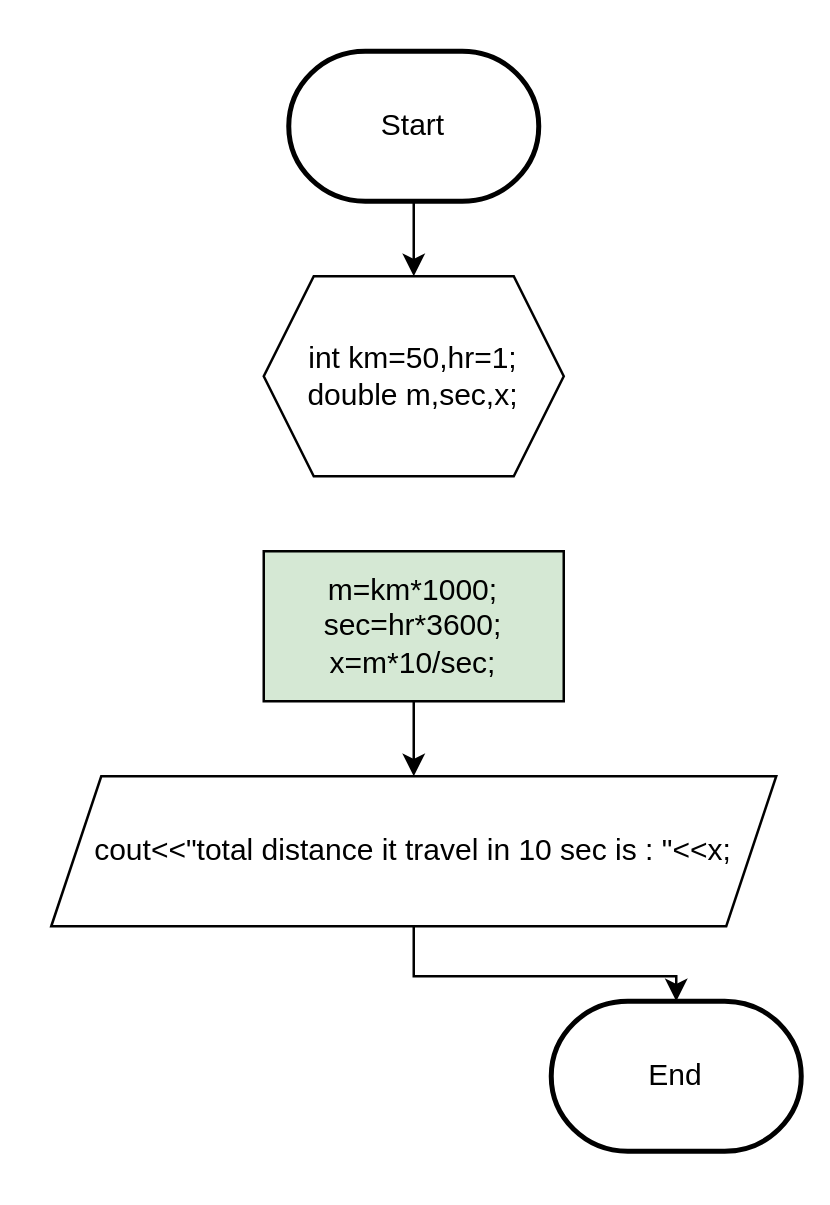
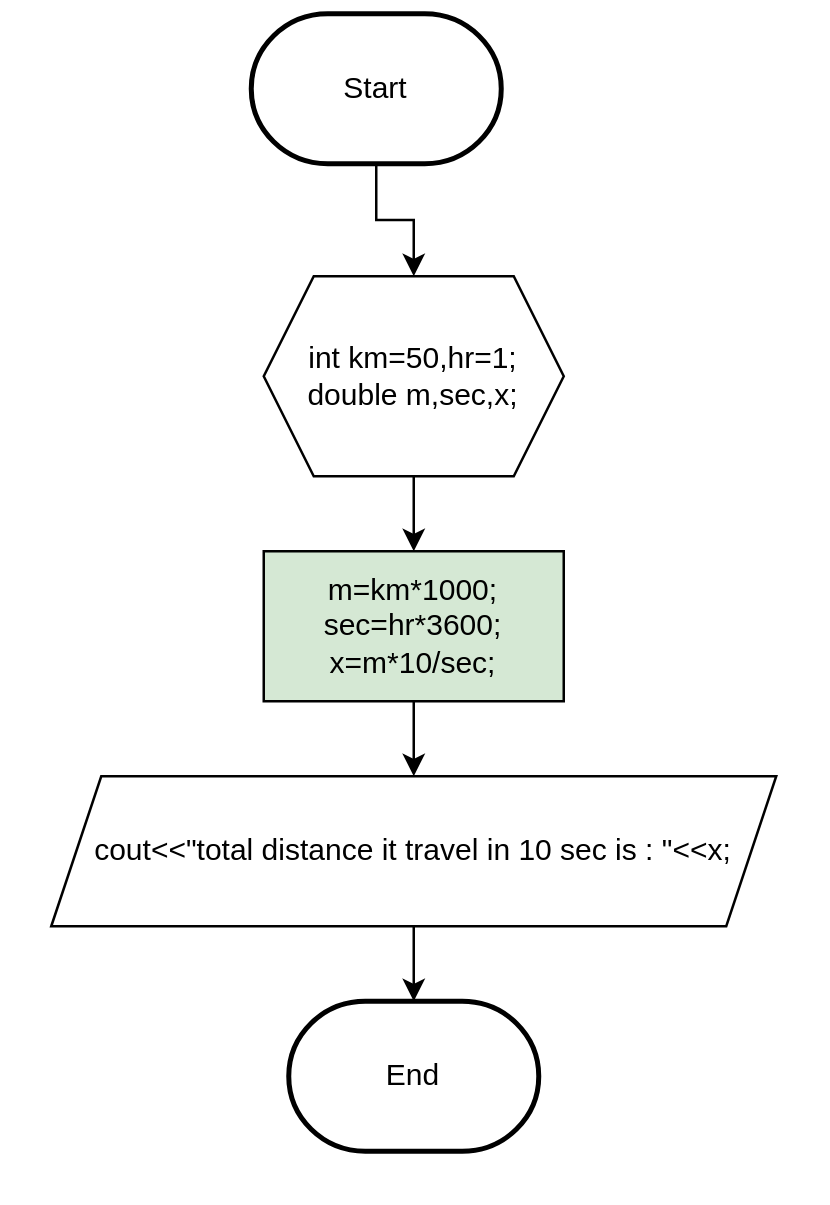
(414, 126) -> (376, 89)
none -> (414, 522)
(676, 1076) -> (414, 1076)
